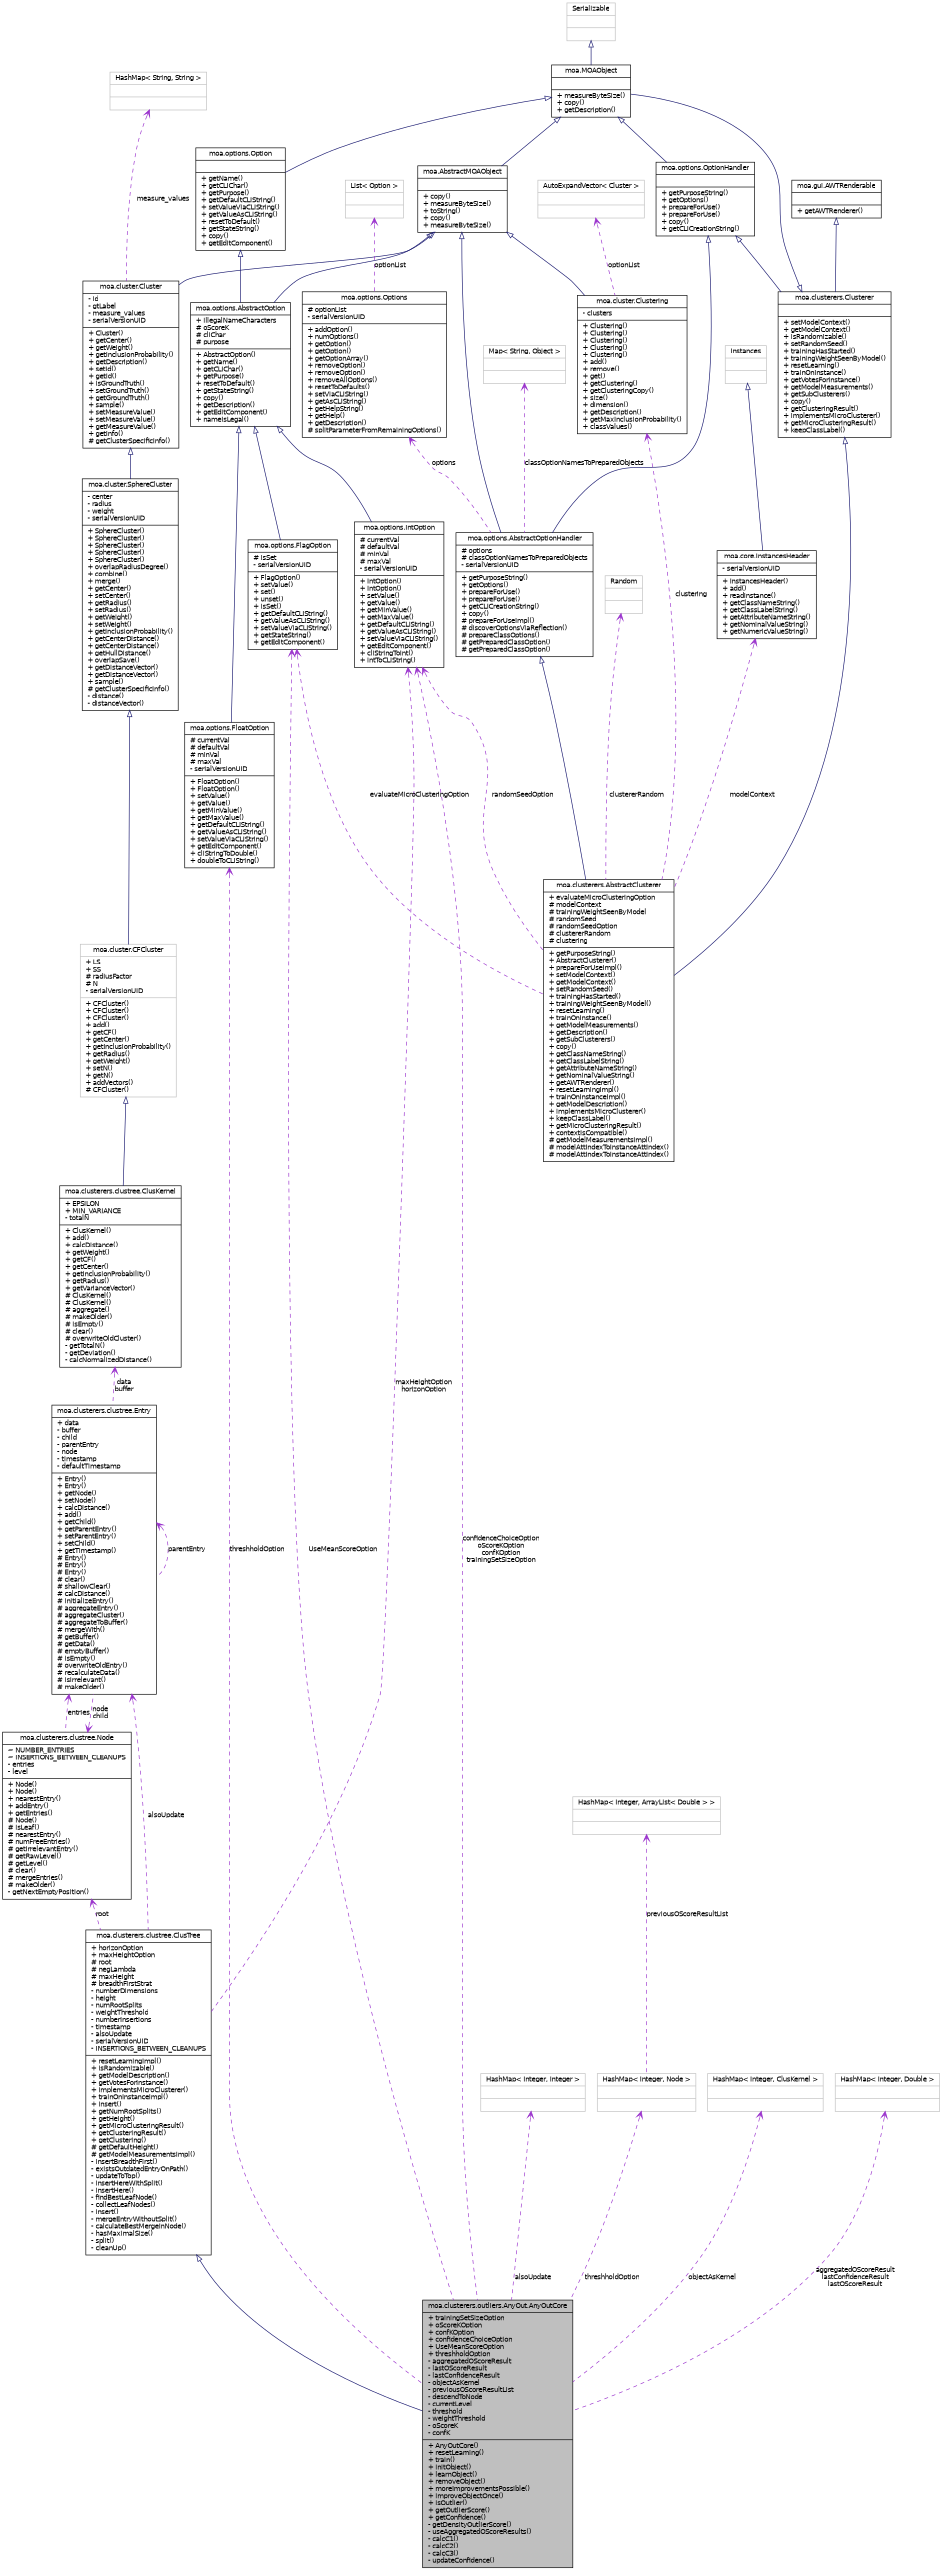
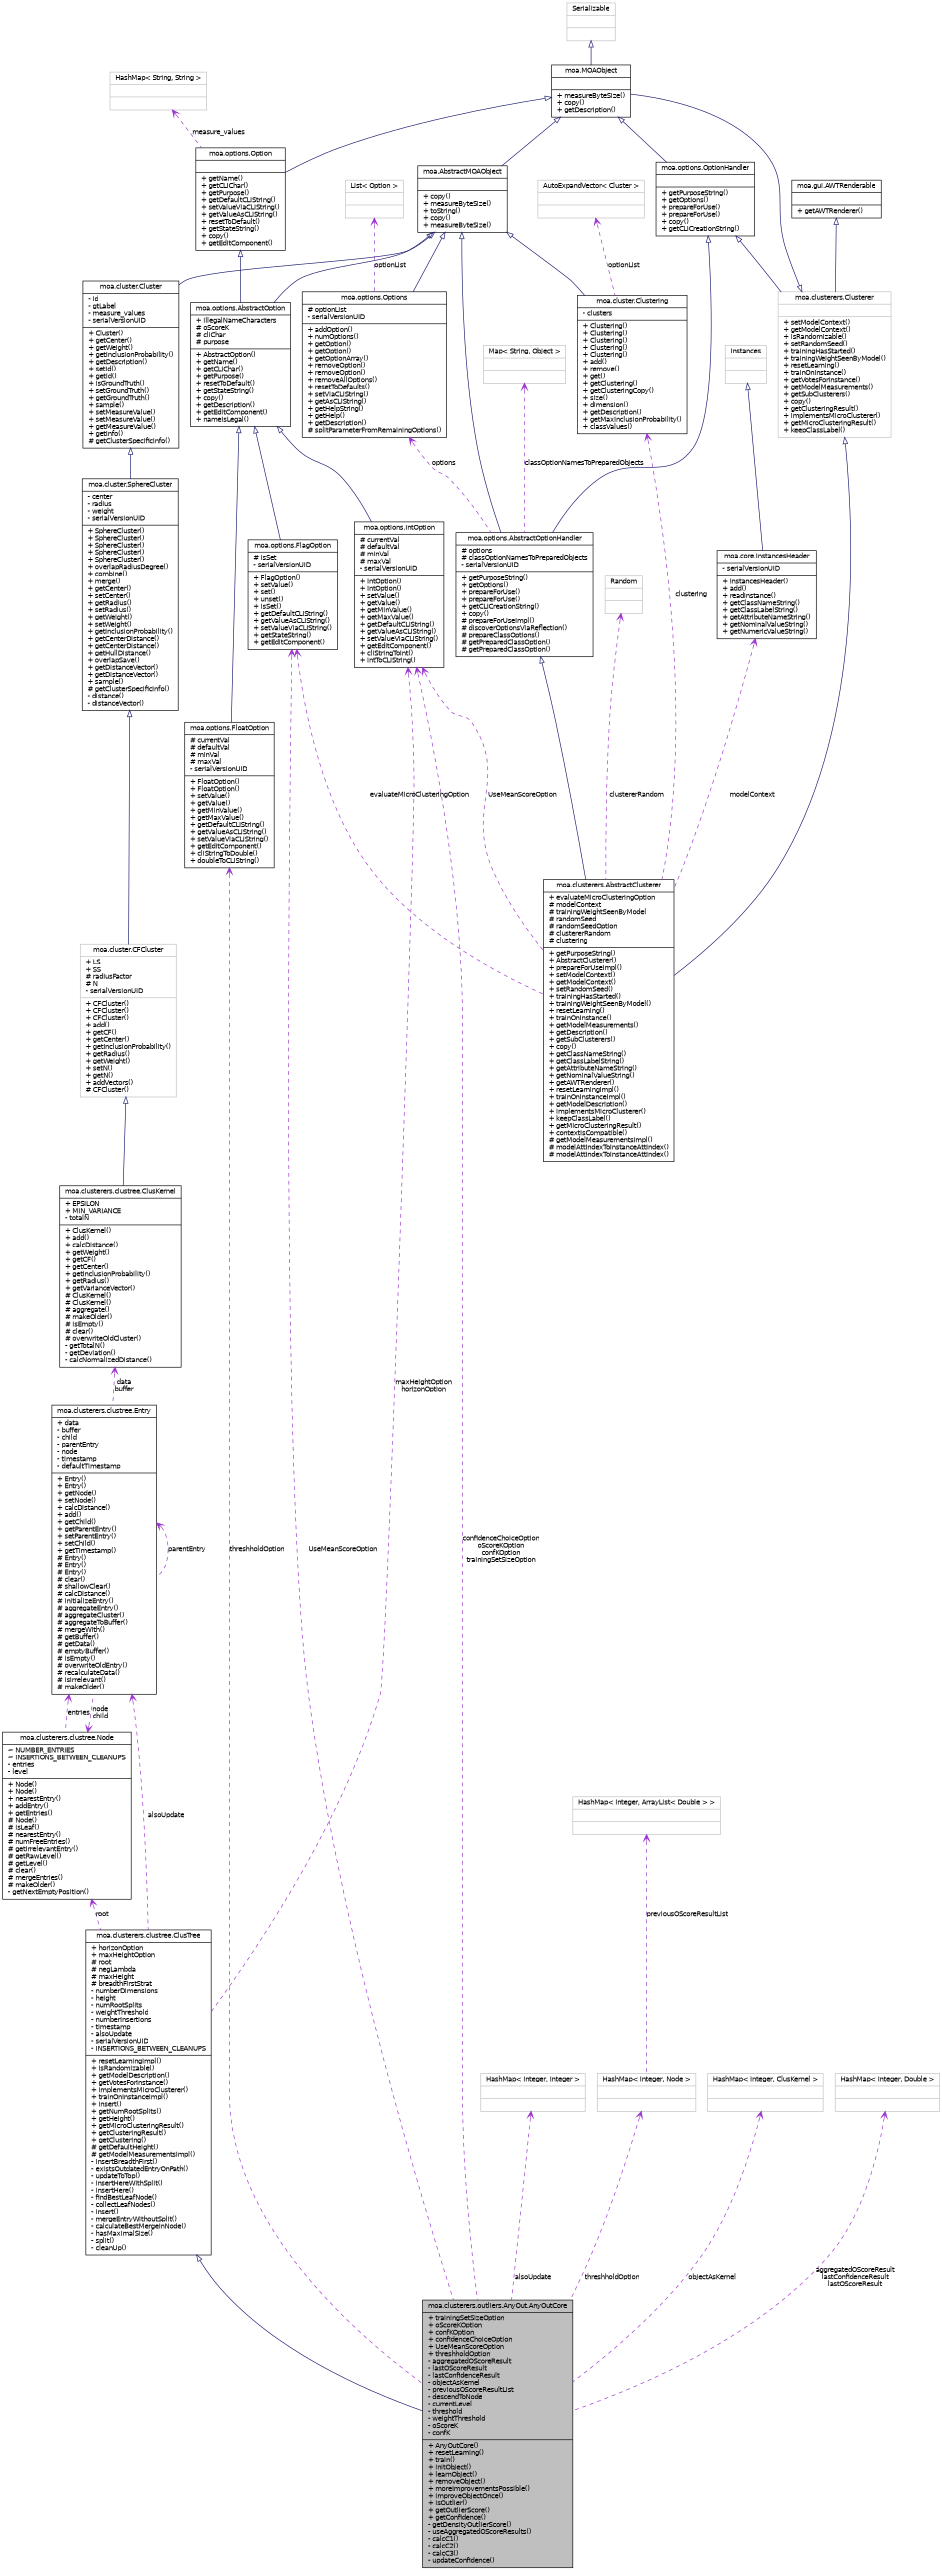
(130, 197) -> (189, 132)
none -> (427, 265)
(835, 365) -> (835, 365)
(523, 795) -> (523, 795)
